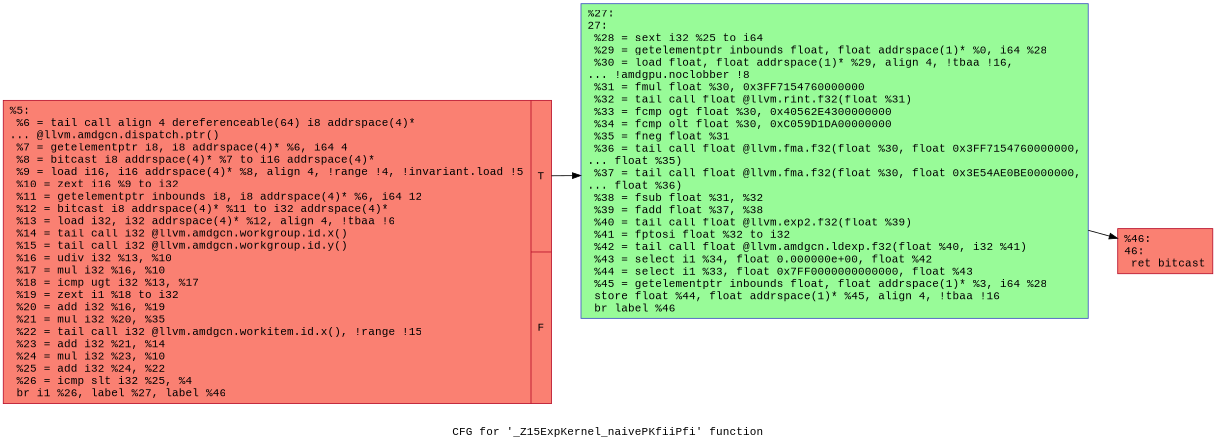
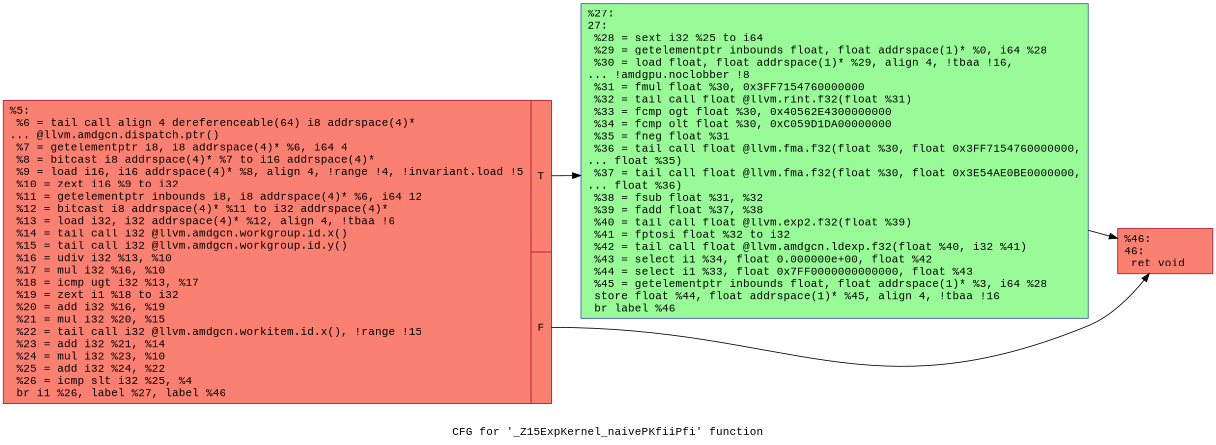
(1165, 263) -> (1155, 263)
(88, 319) -> (88, 319)
none -> (858, 363)
